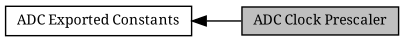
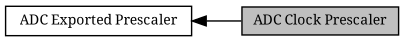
(99, 21) -> (99, 21)
